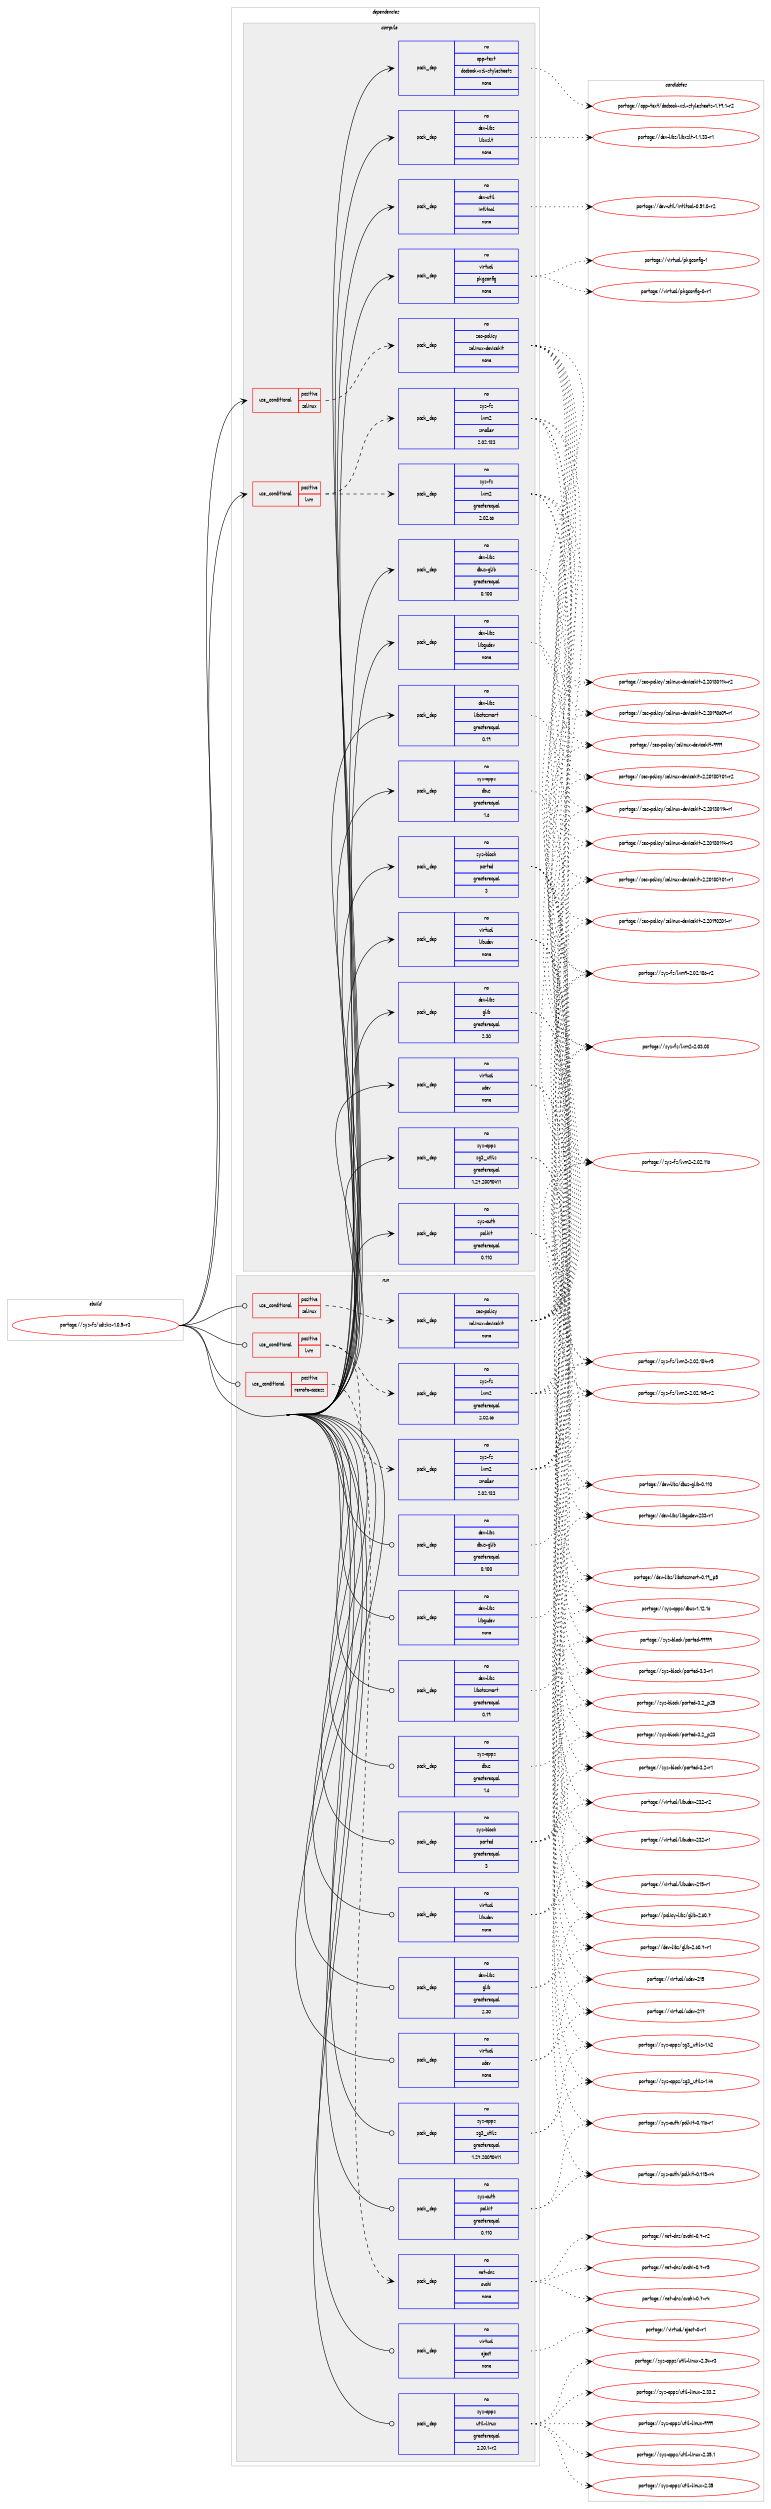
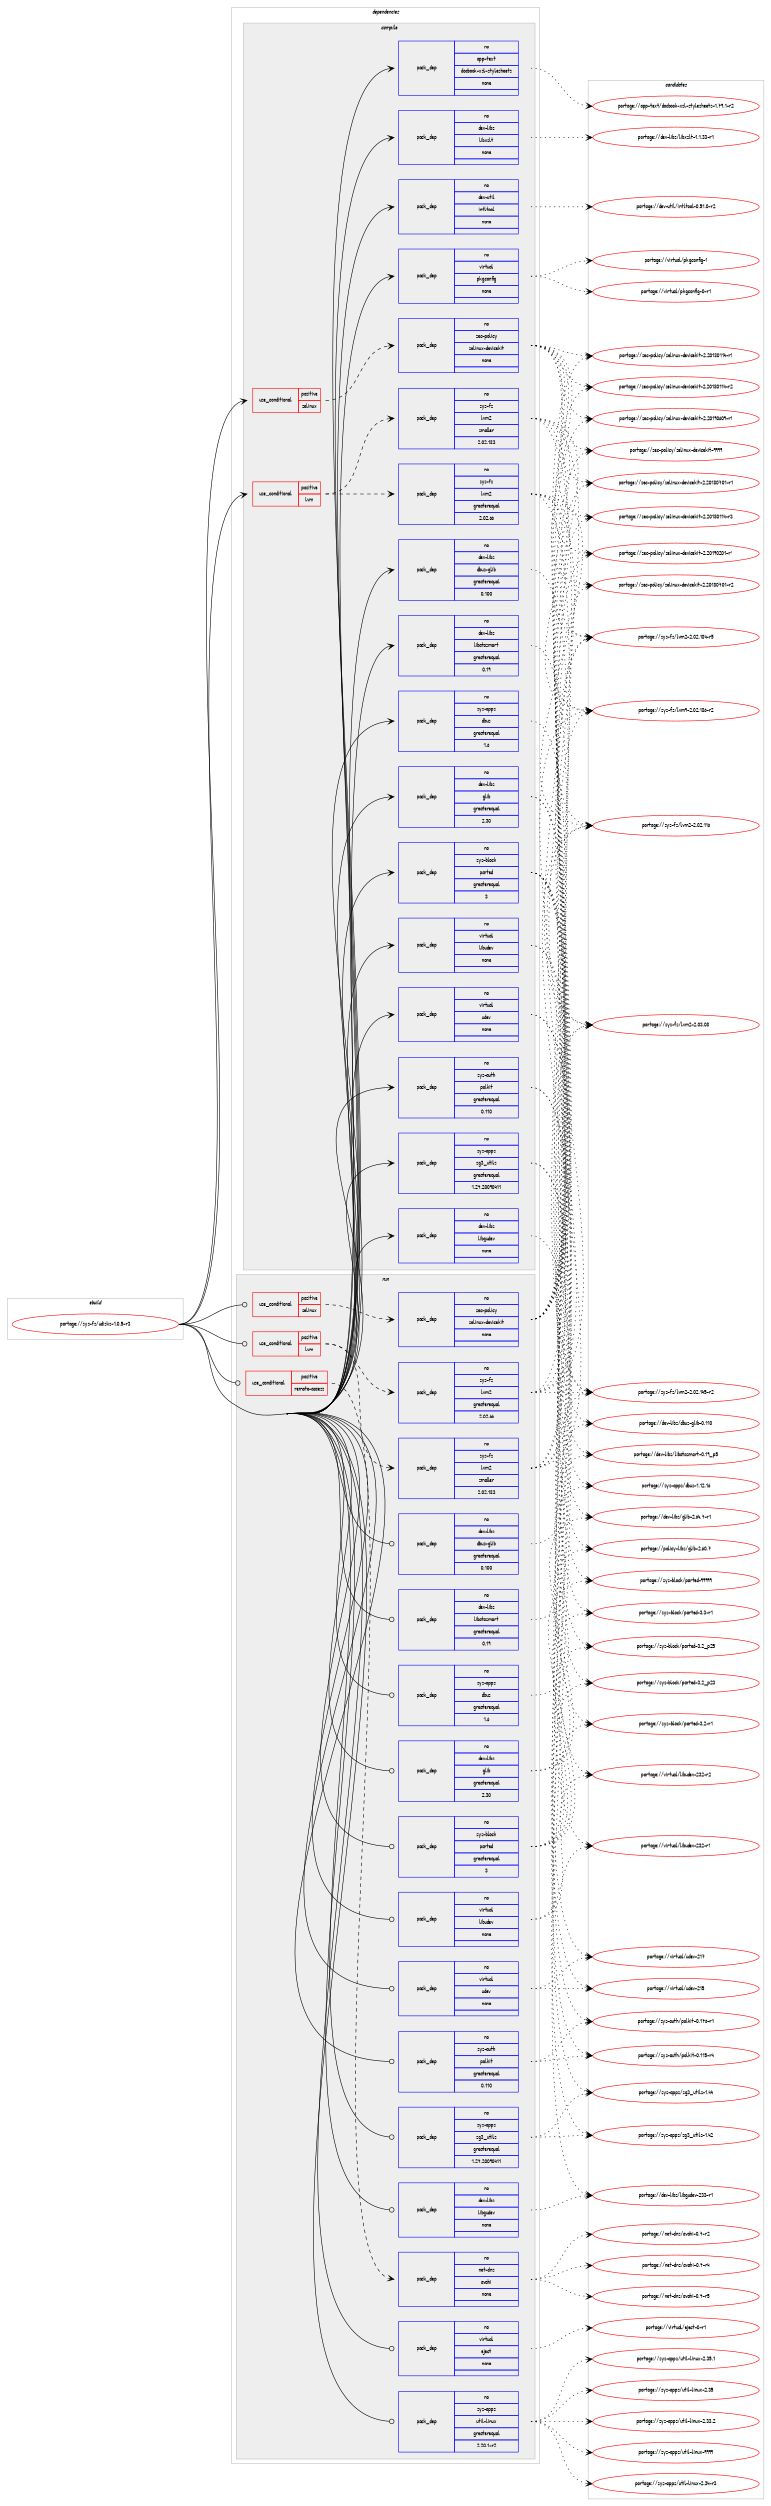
(676, 1885) -> none
(676, 1948) -> (676, 1517)
(676, 2123) -> (676, 2022)
